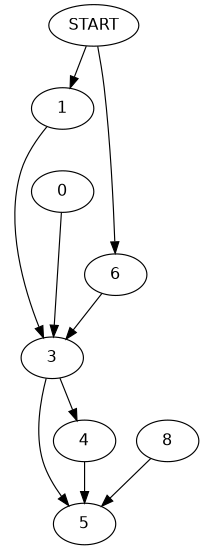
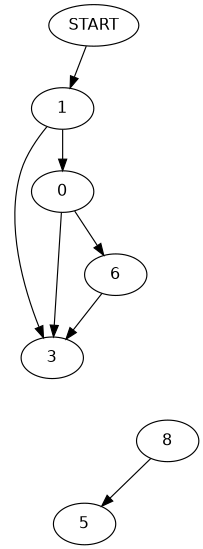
none -> (63, 144)
(109, 144) -> (86, 228)
(39, 440) -> none
(85, 441) -> none
